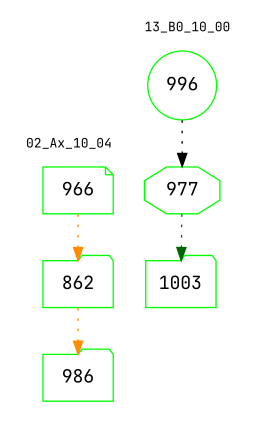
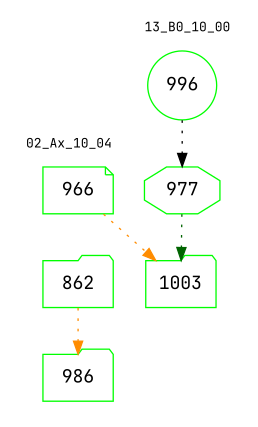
(78, 231) -> (115, 225)
